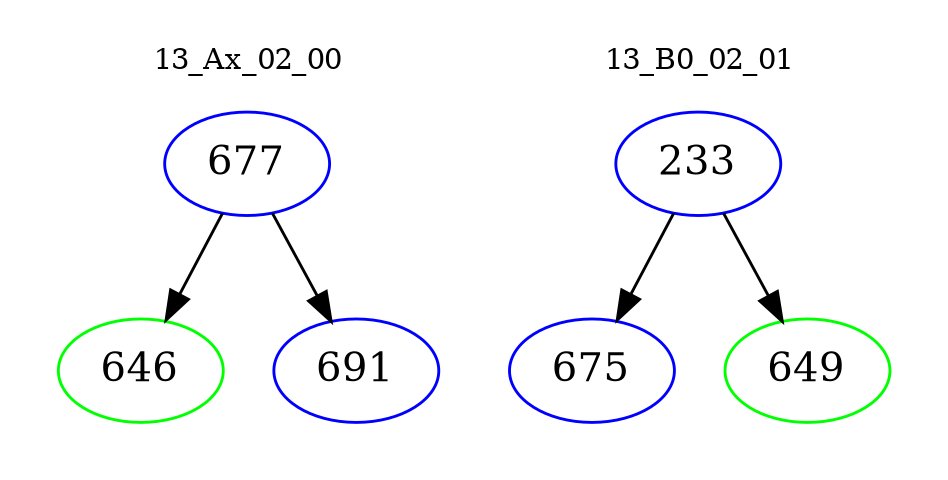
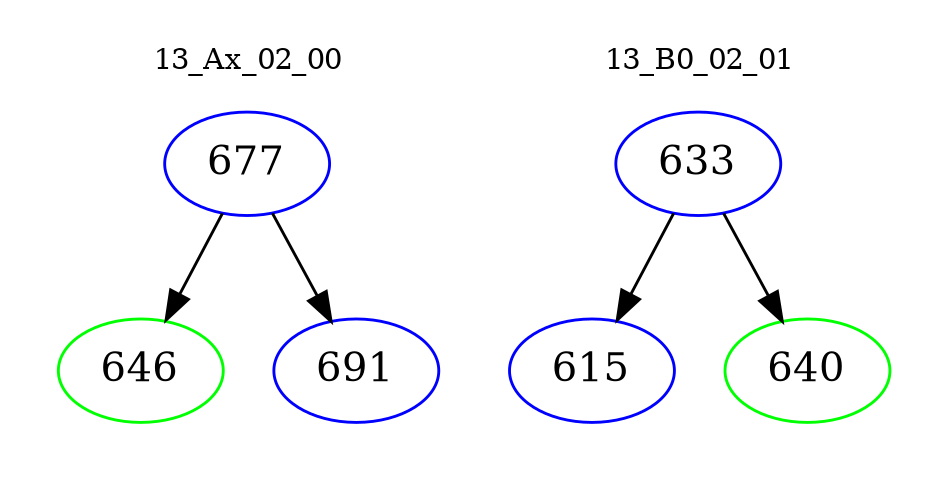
(698, 164) -> (698, 164)
(592, 371) -> (592, 371)
(807, 371) -> (807, 371)
